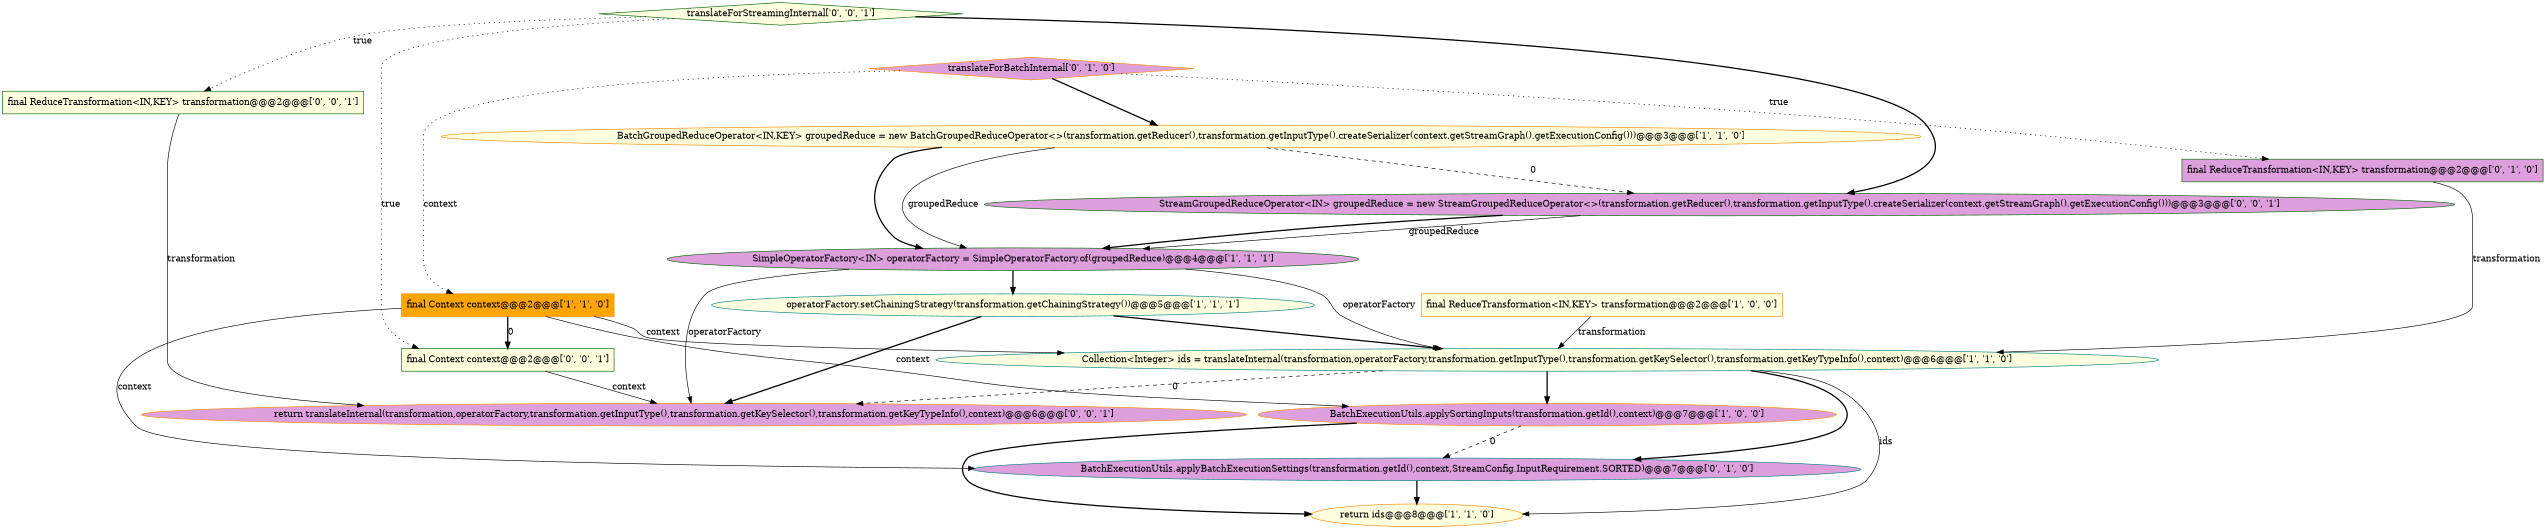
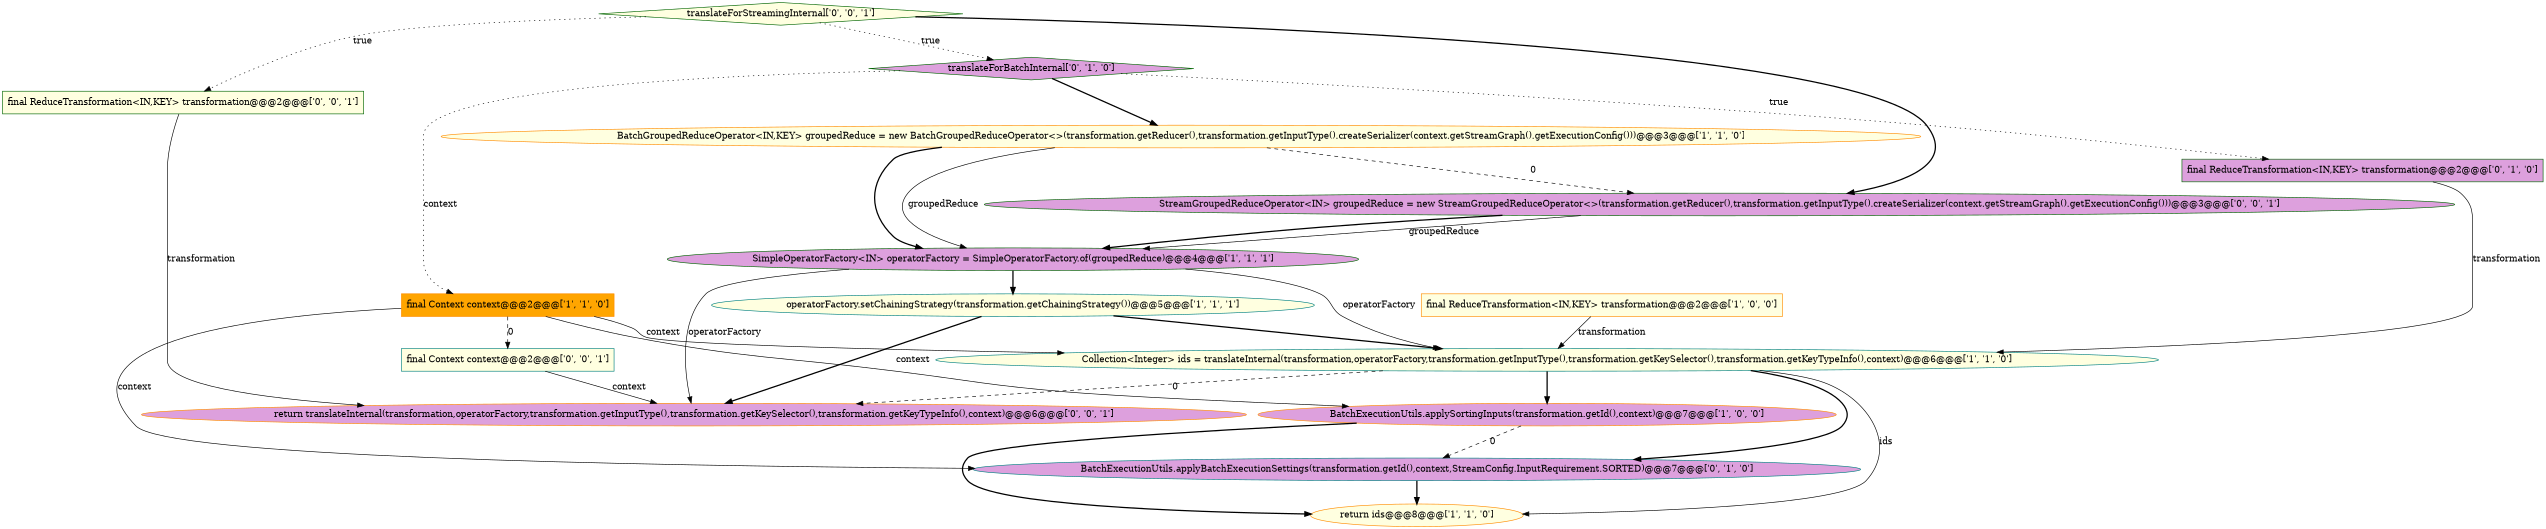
(384, 64) -> (903, 41)
(1031, 69) -> (1031, 69)
(508, 329) -> (508, 329)
(508, 360) -> (508, 360)
